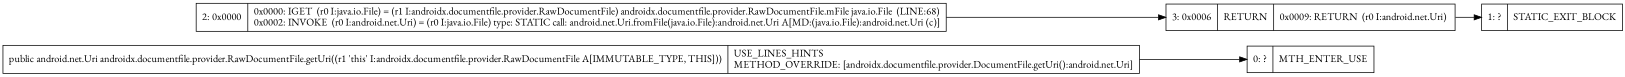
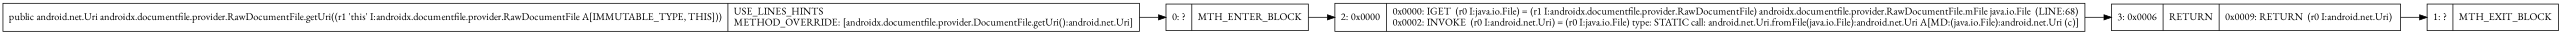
none -> (1318, 17)
(1565, 17) -> (2506, 17)
(1323, 59) -> (1250, 17)
